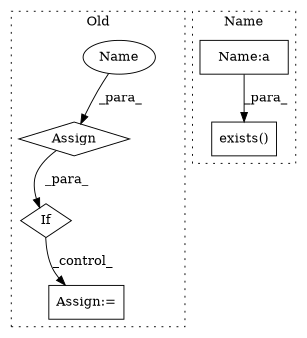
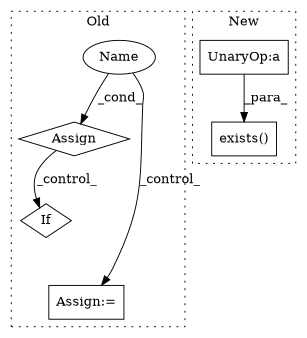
(244, 22) -> (244, 22)
(244, 57) -> (244, 57)
(120, 98) -> (120, 98)
(67, 180) -> (67, 180)
(49, 259) -> (140, 177)
